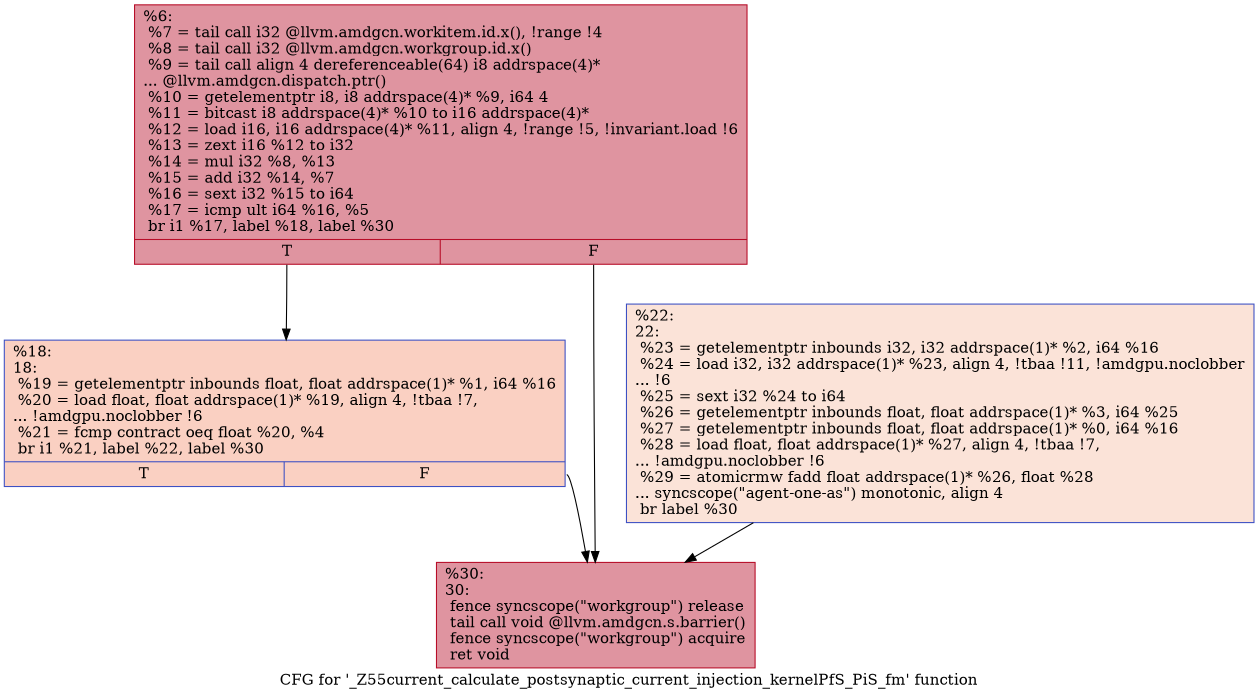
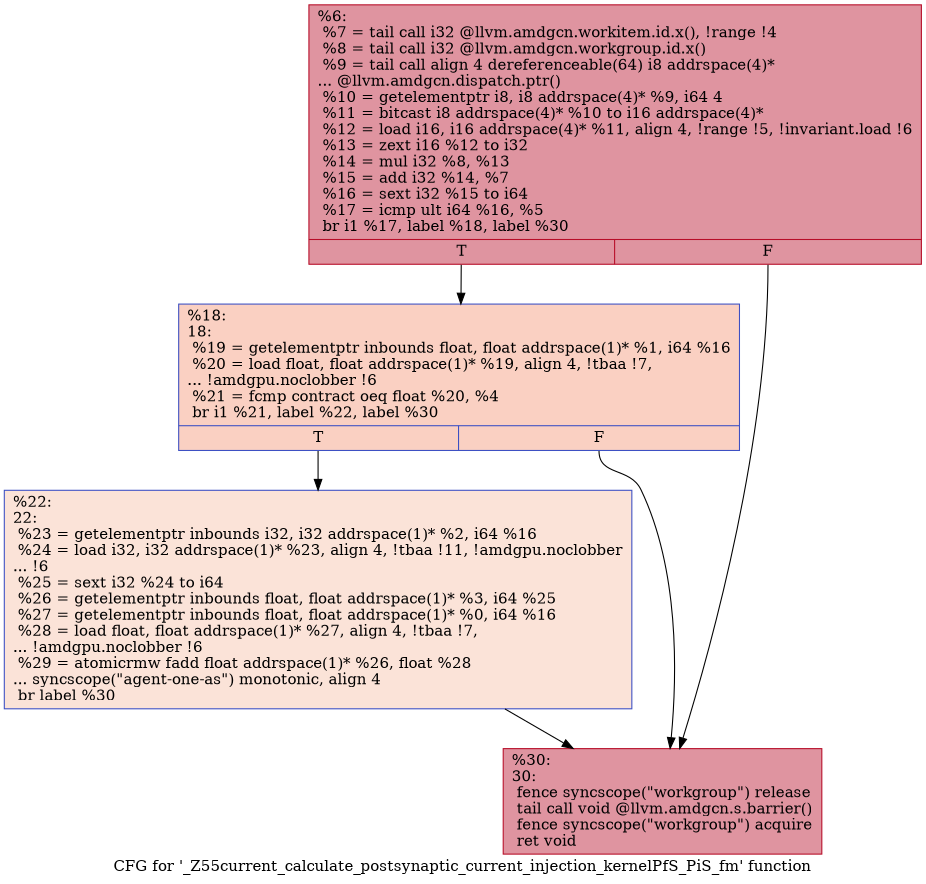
none -> (318, 465)
